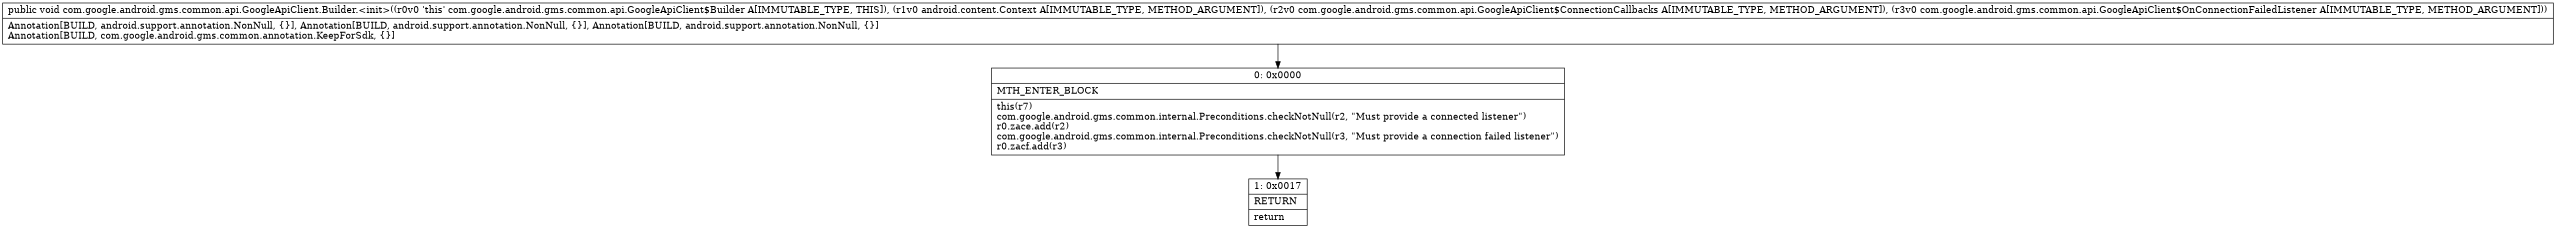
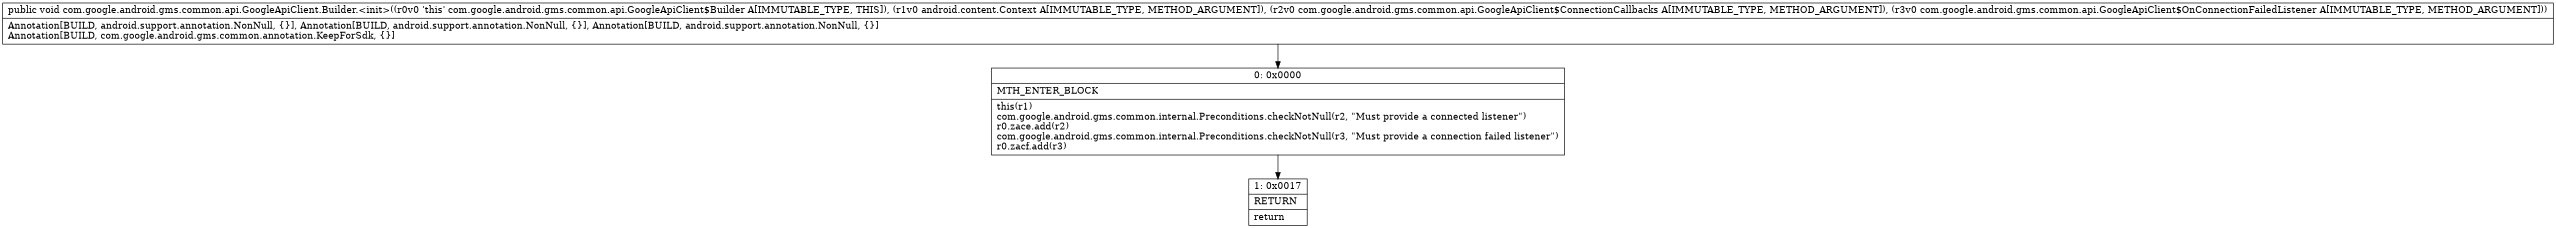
(1015, 107) -> (1015, 107)
